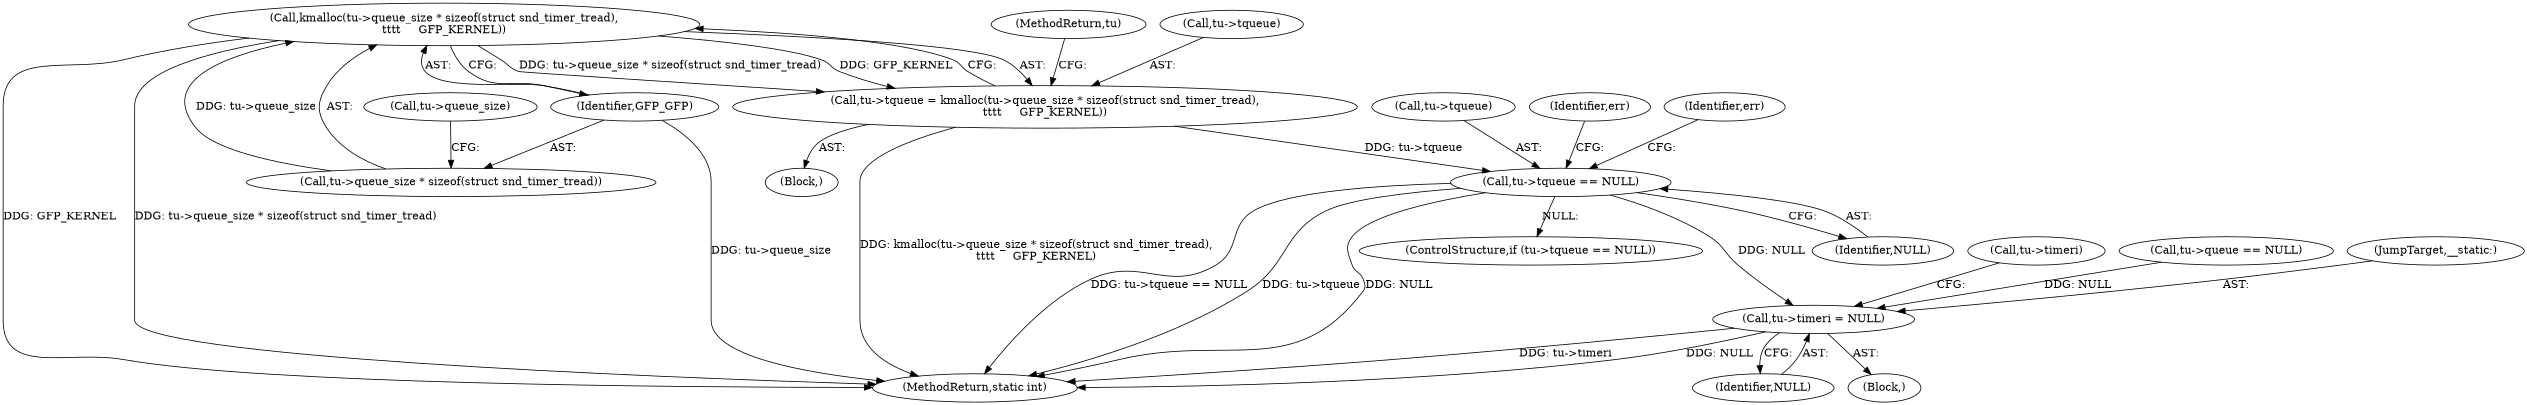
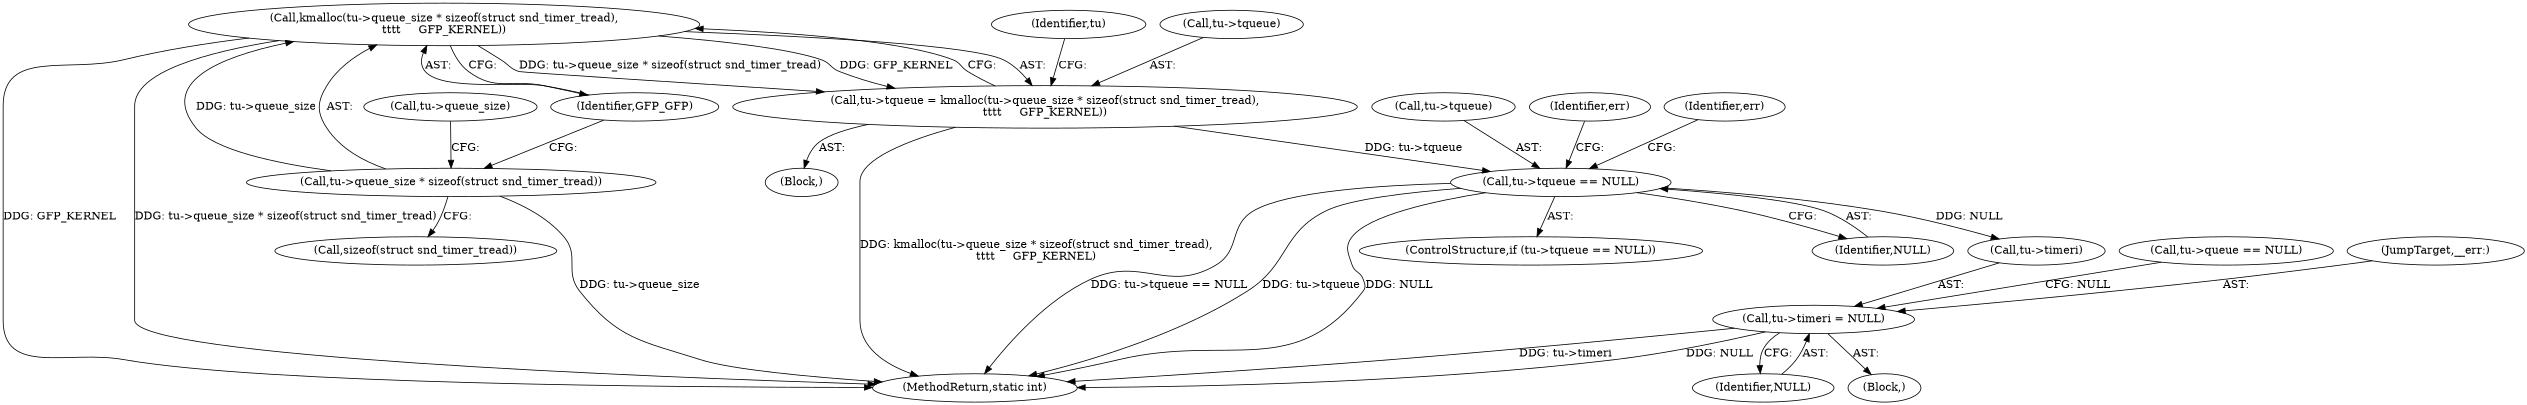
(1069, 24) -> (1069, 24)
(565, 148) -> (565, 148)
(1562, 217) -> (1562, 217)
(1707, 235) -> (1828, 203)
none -> (416, 251)
(2436, 251) -> (2436, 251)
(1953, 285) -> (1953, 285)
(2078, 285) -> (2078, 285)
(711, 302) -> (652, 344)
